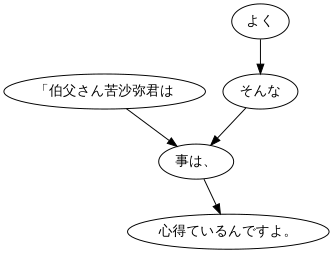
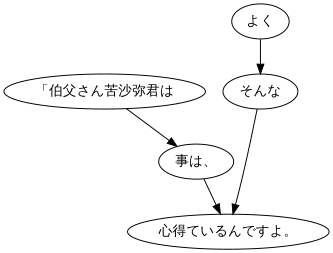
(232, 123) -> (247, 157)
